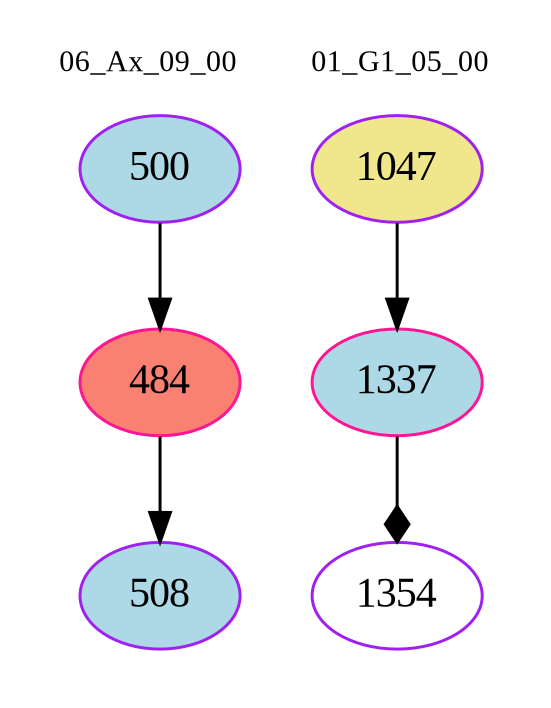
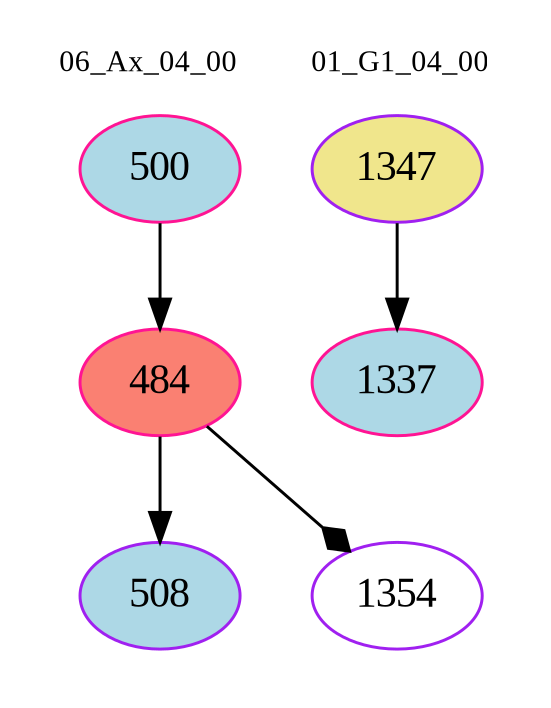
(150, 64) -> (150, 64)
(402, 64) -> (402, 64)
(160, 169) -> (160, 169)
(397, 169) -> (397, 169)
(397, 472) -> (244, 459)
